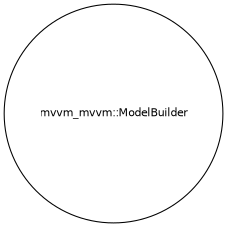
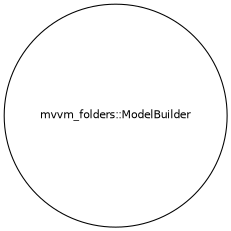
(114, 114) -> (116, 116)
